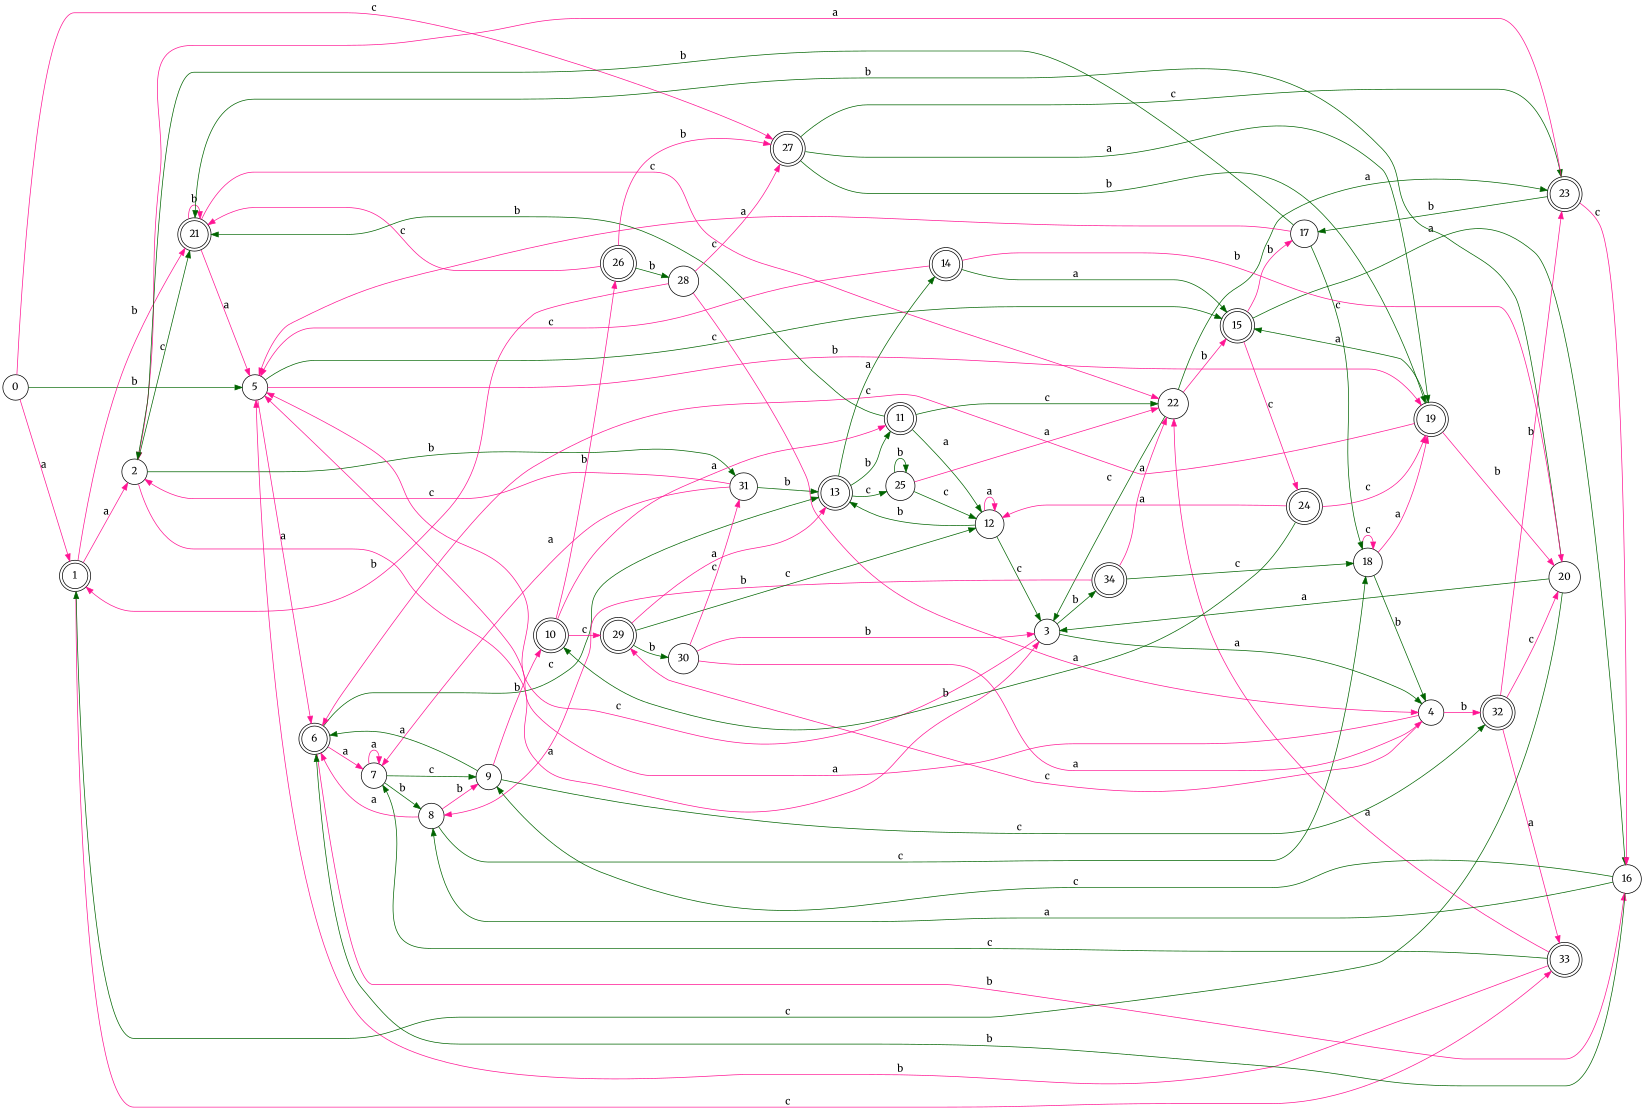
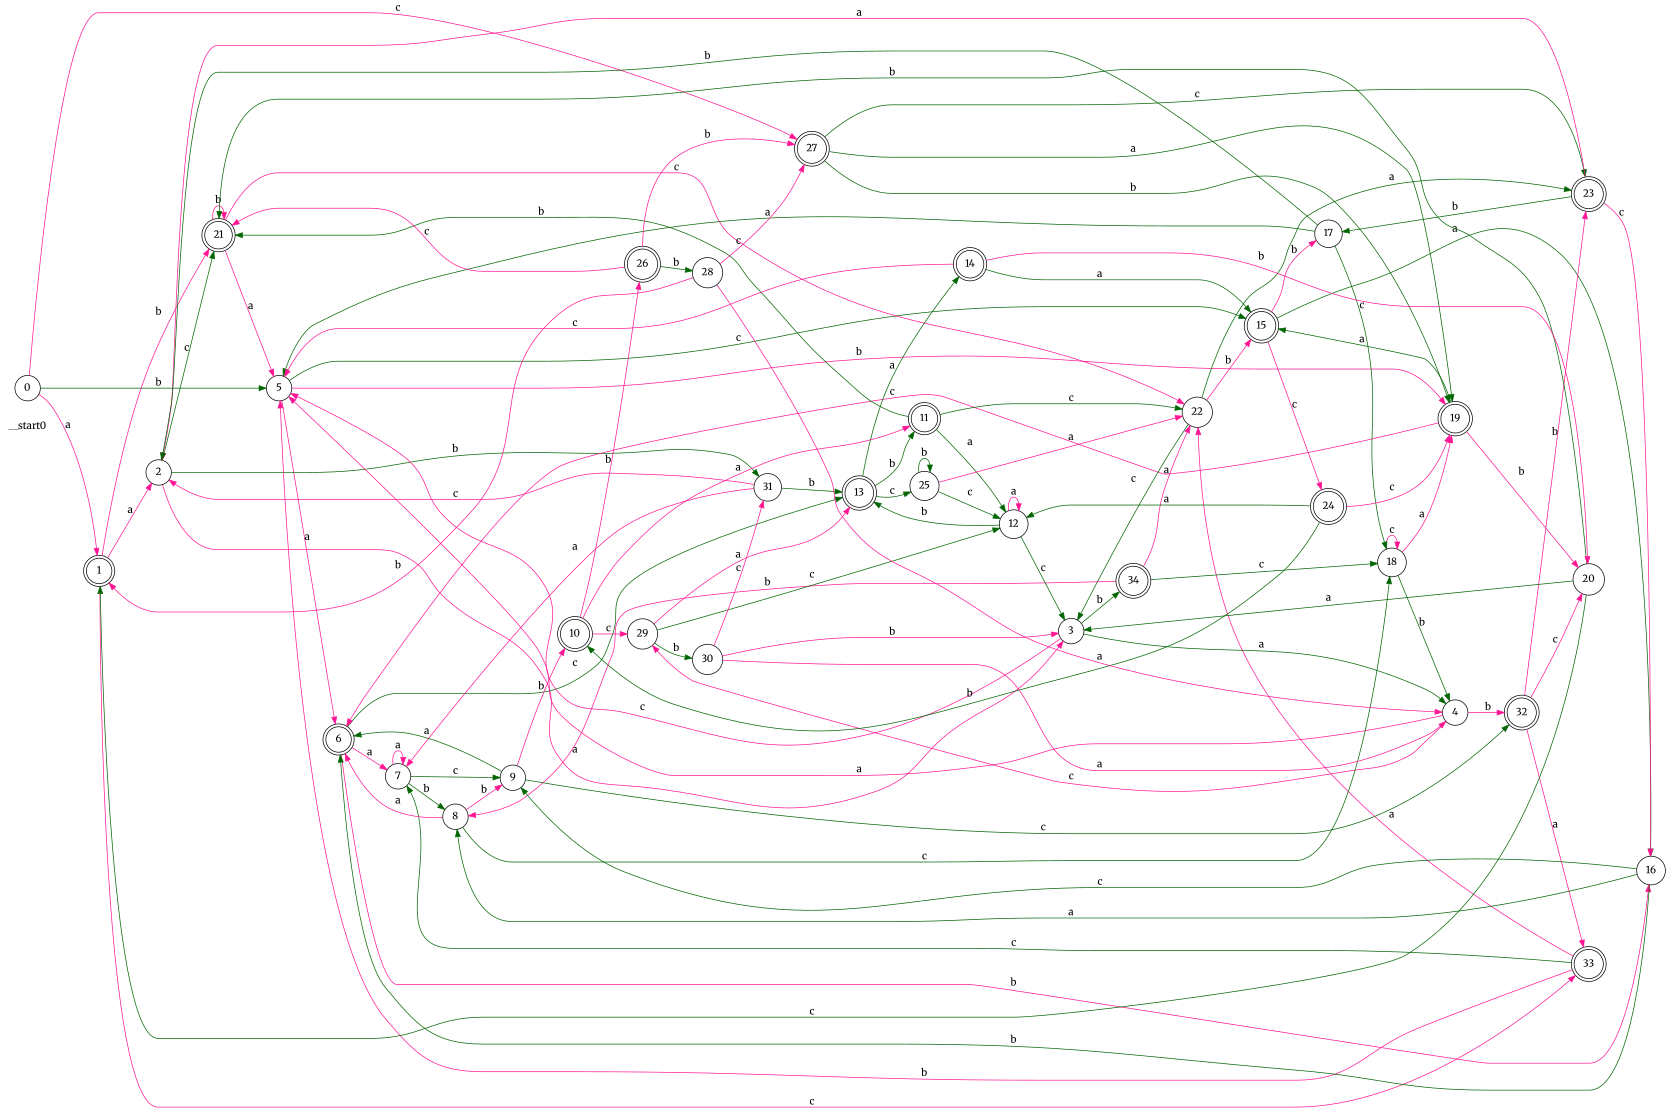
(756, 218) -> (780, 218)
none -> (28, 426)
(1147, 505) -> (1171, 505)
(618, 635) -> (642, 634)
